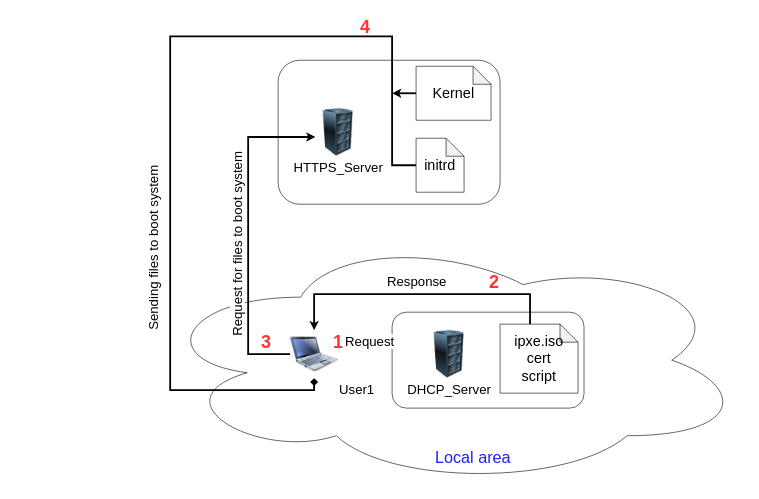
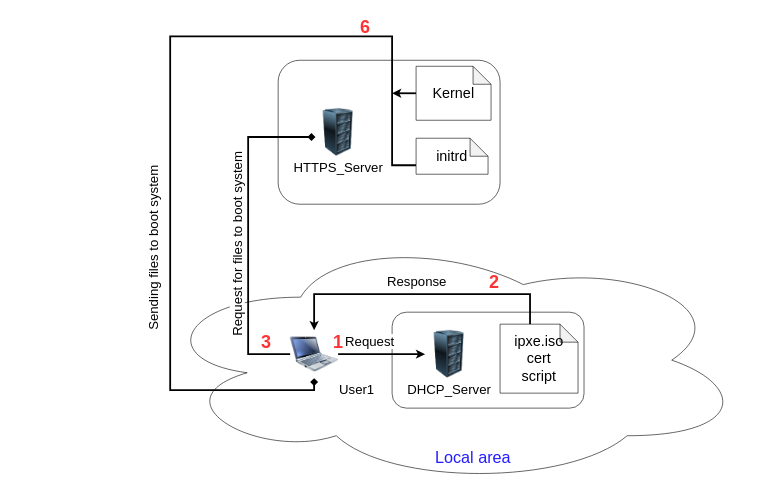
(362, 21) -> (362, 21)
(307, 137) -> (307, 137)
(440, 165) -> (452, 156)
none -> (379, 354)
